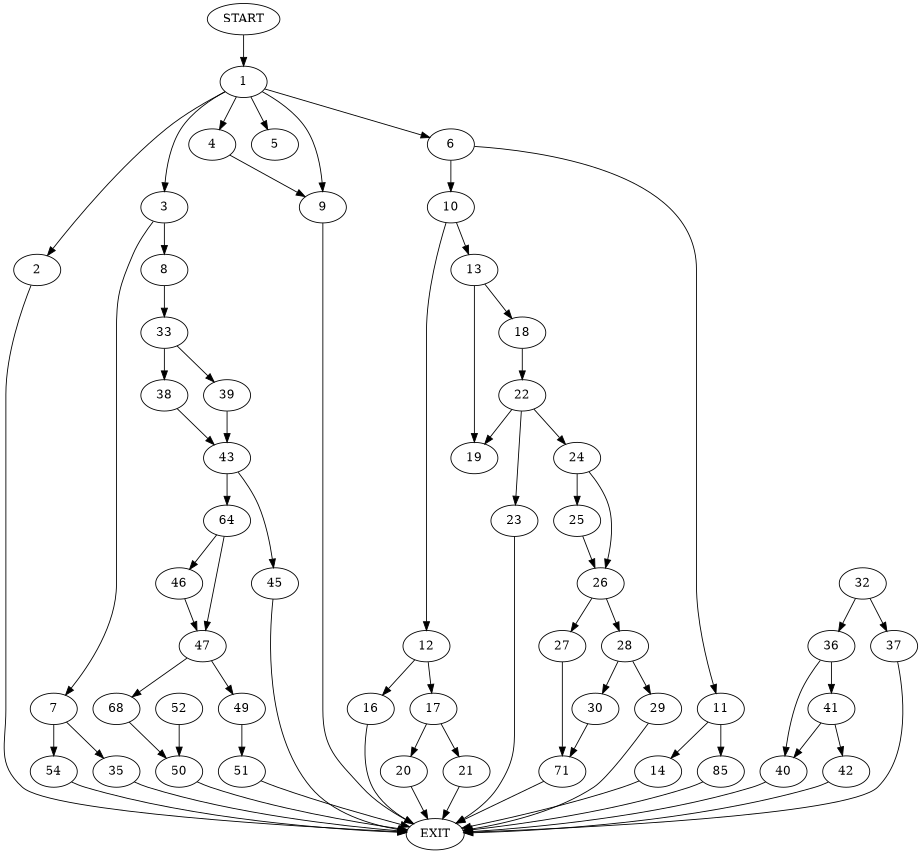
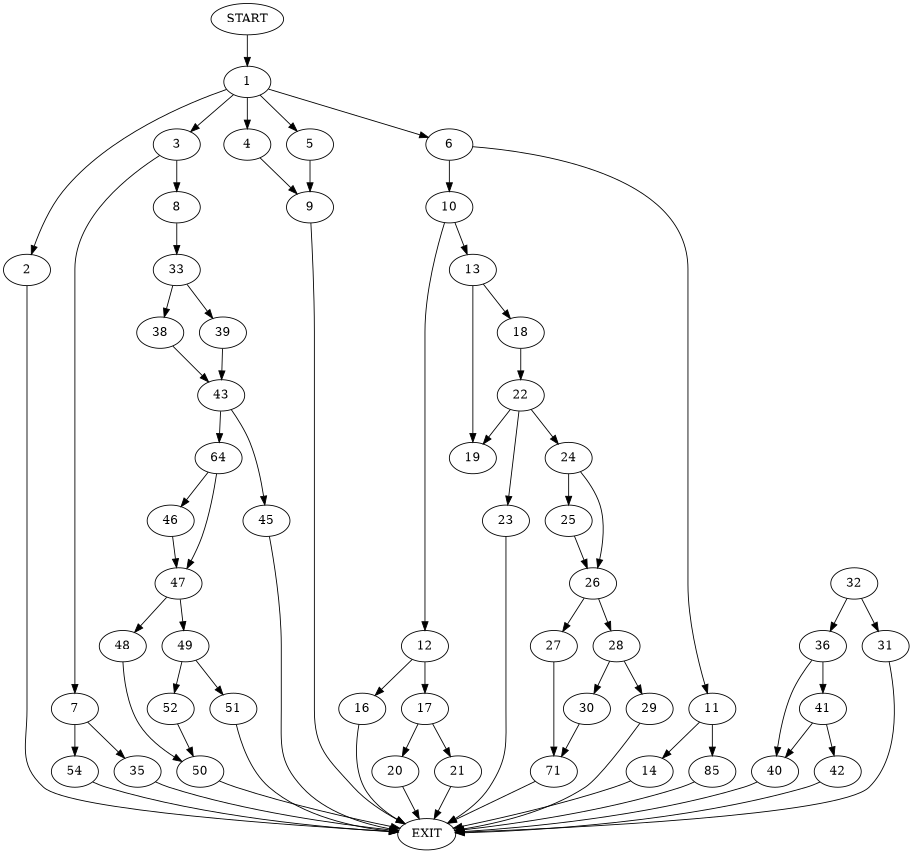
(306, 128) -> (310, 172)
(894, 646) -> (886, 646)
none -> (179, 673)
(116, 709) -> (123, 646)
